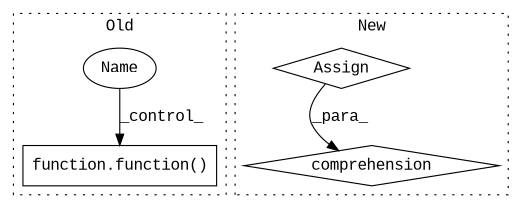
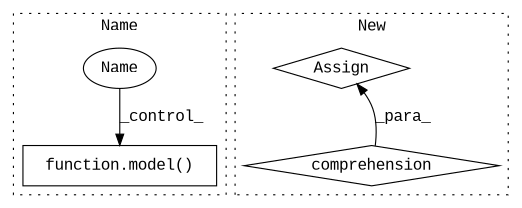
(120, 26) -> (120, 26)
(310, 115) -> (375, 118)
(120, 166) -> (120, 166)
